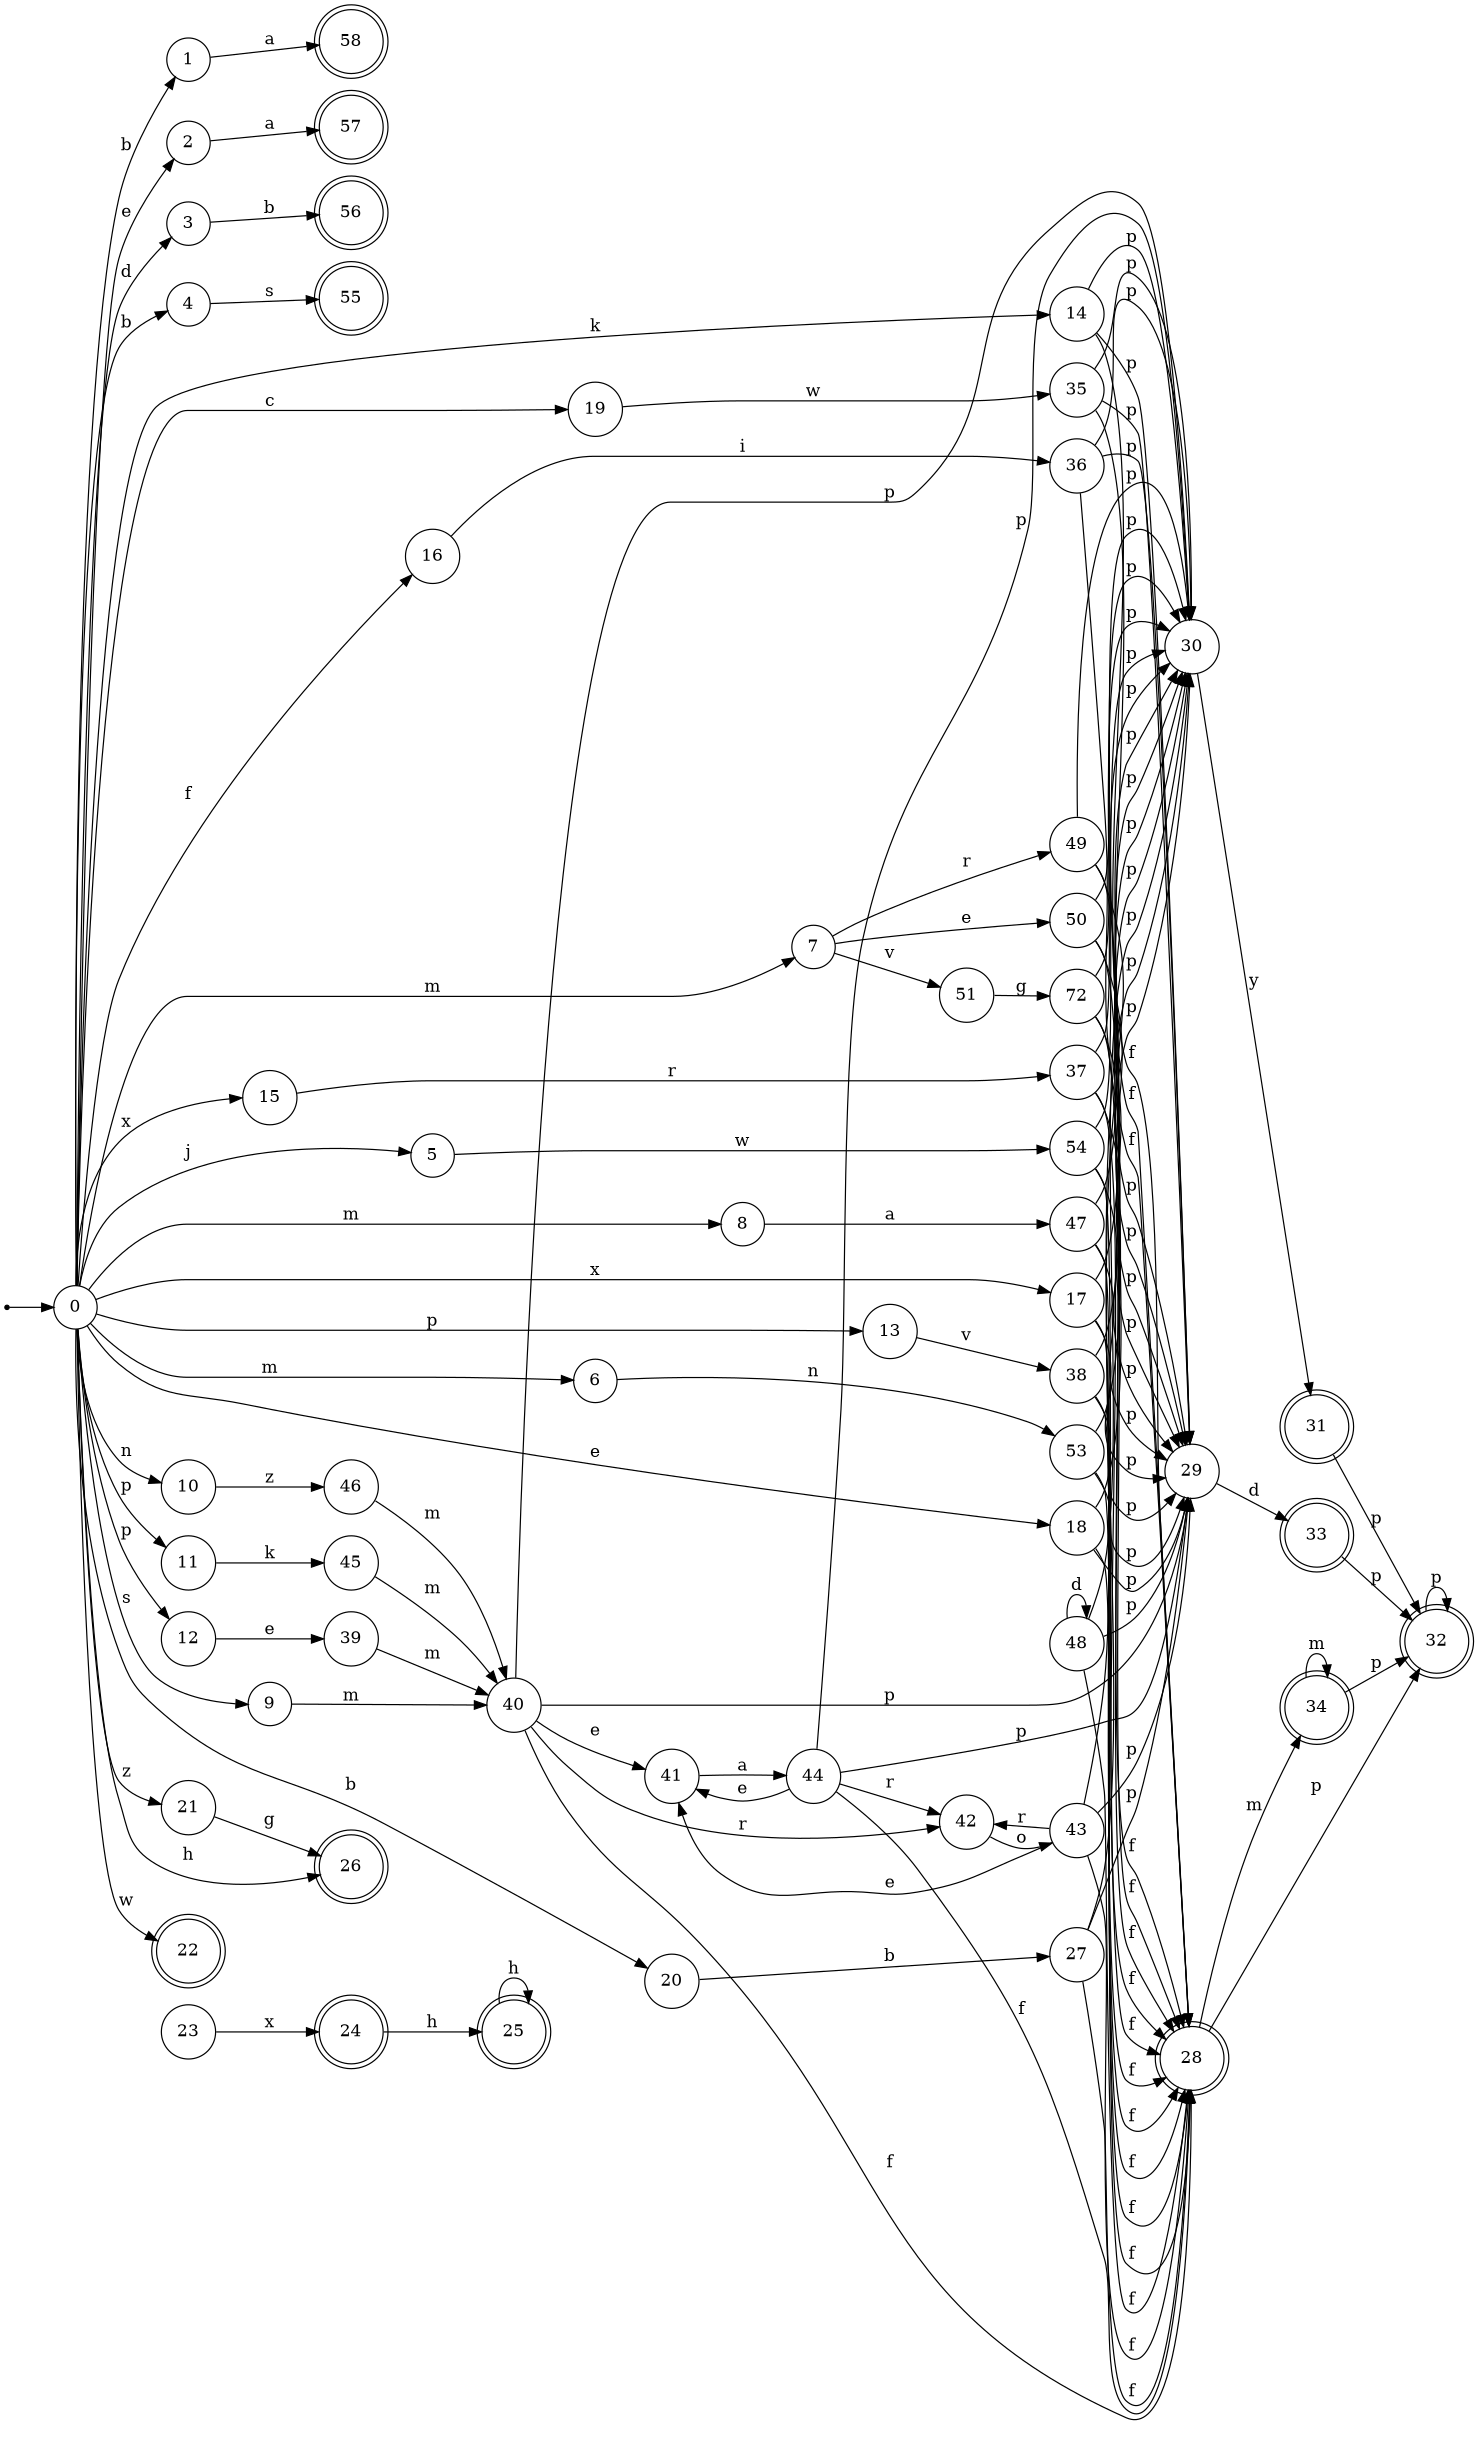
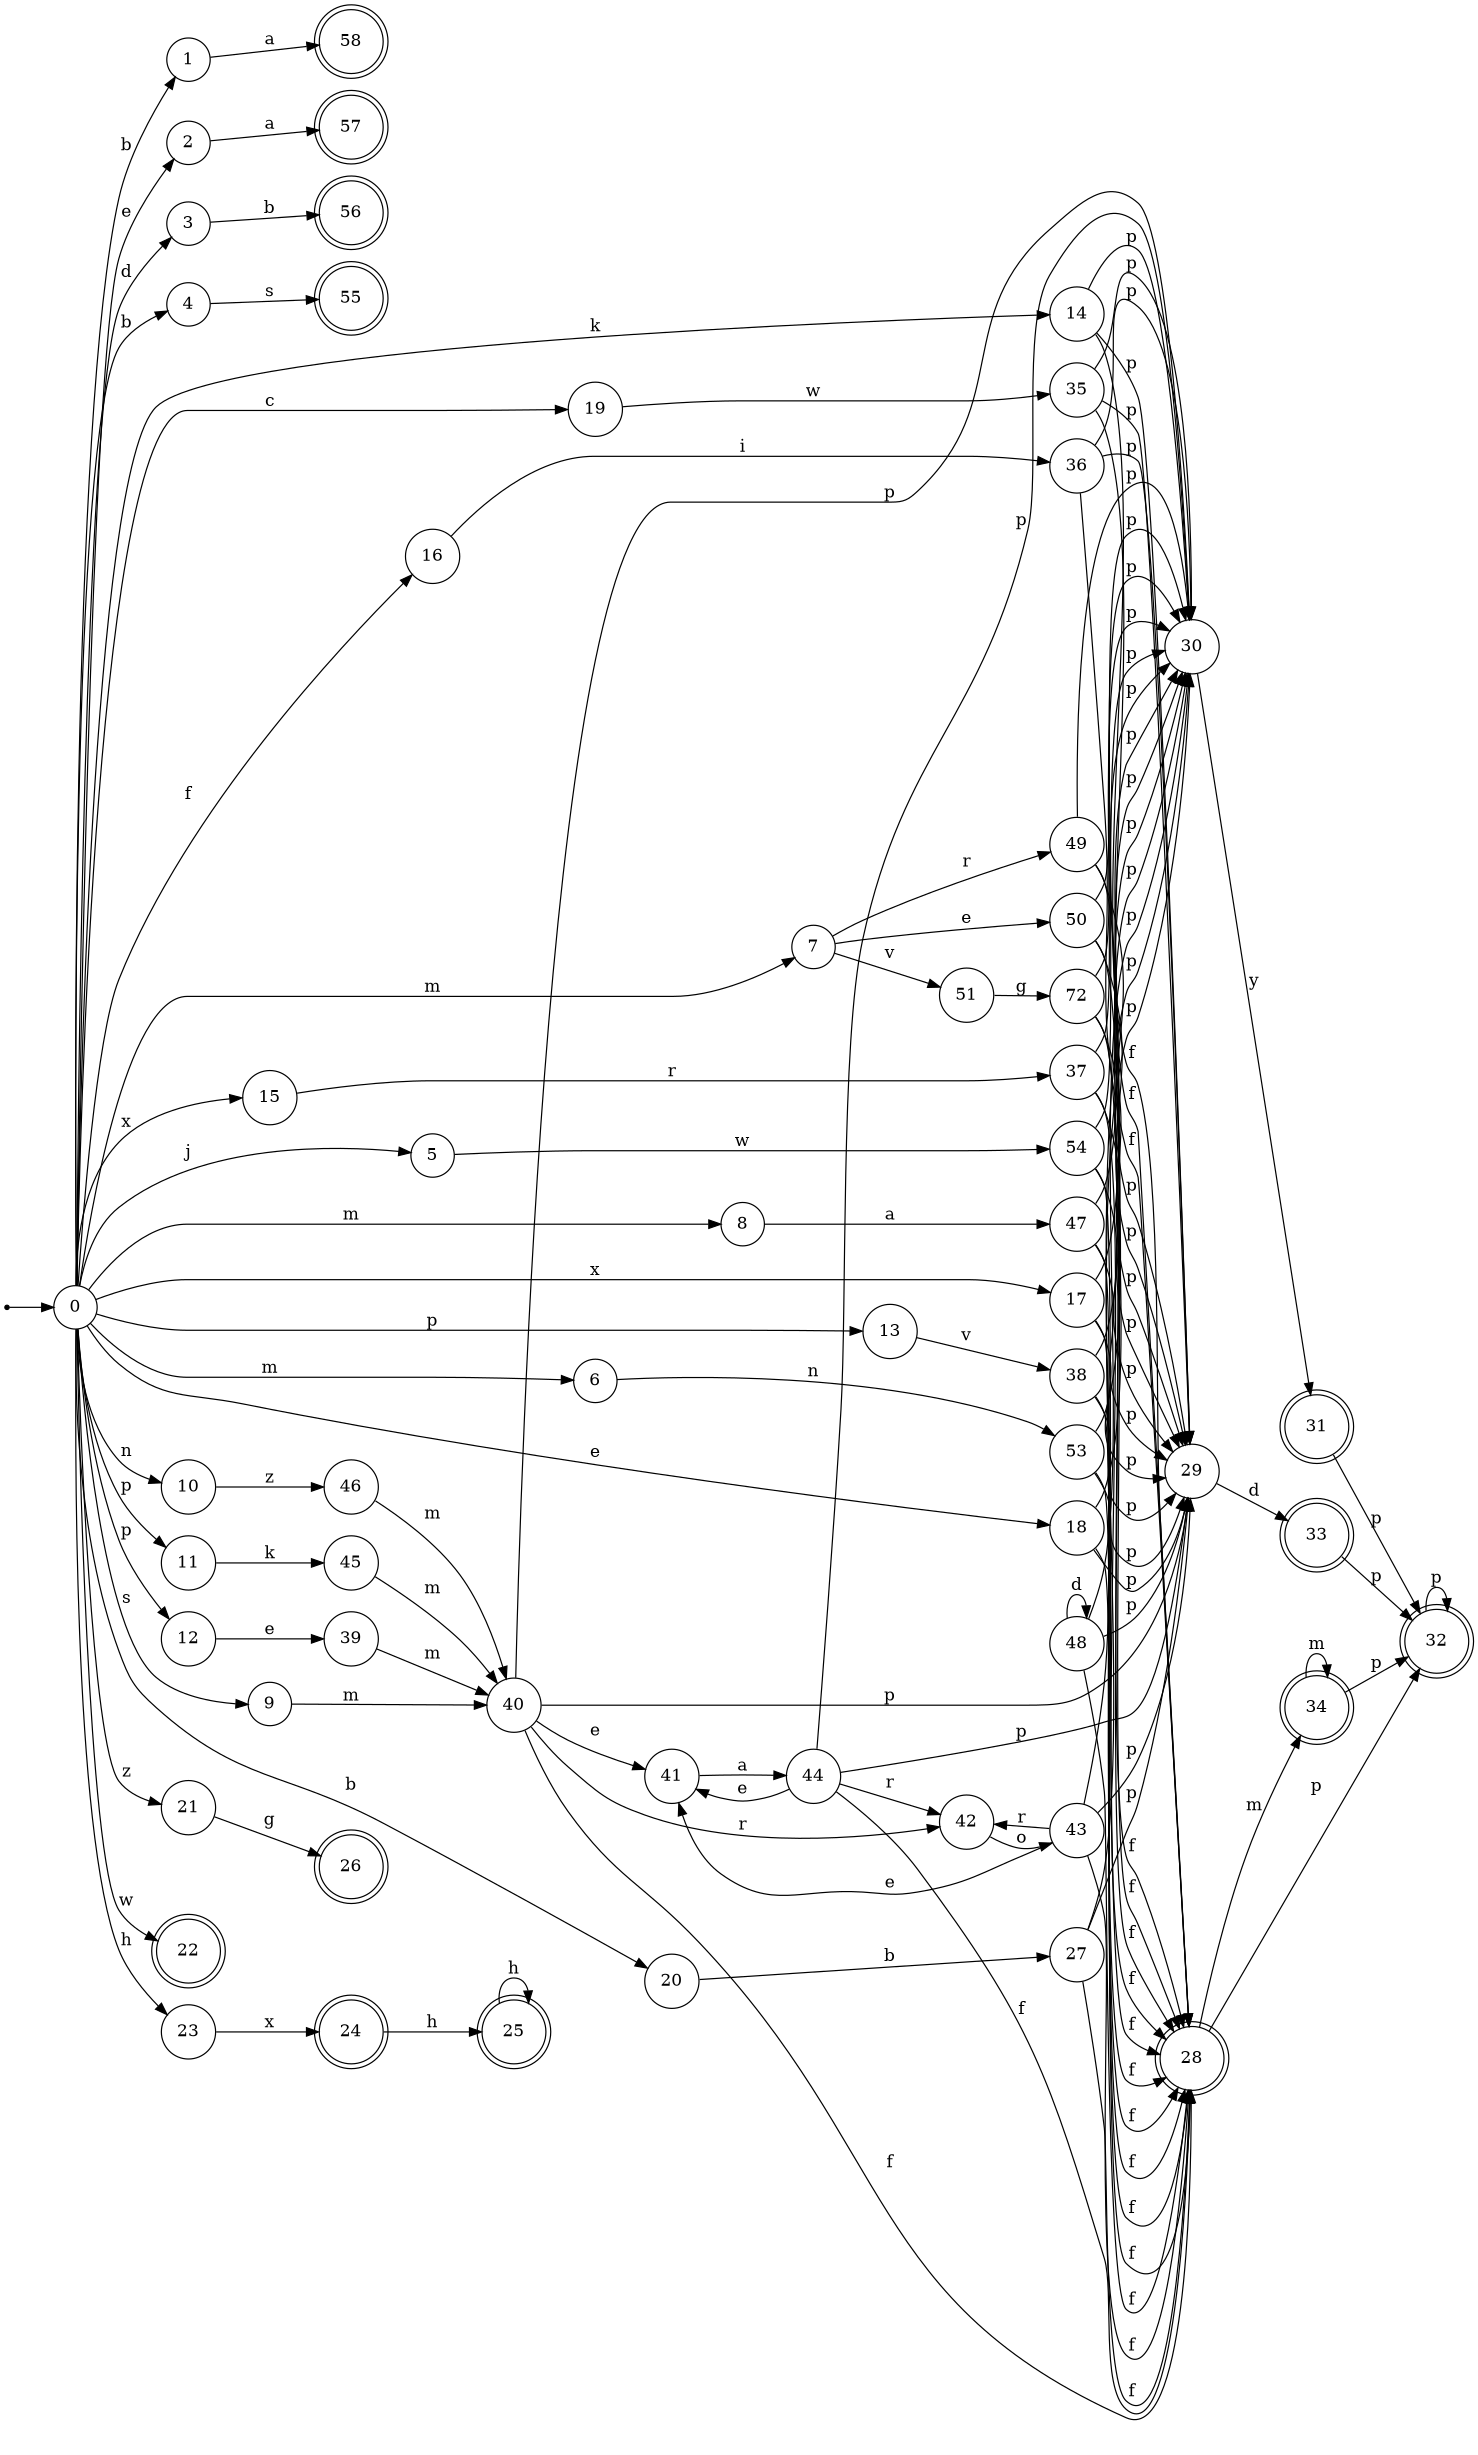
(120, 1803) -> (82, 1676)
